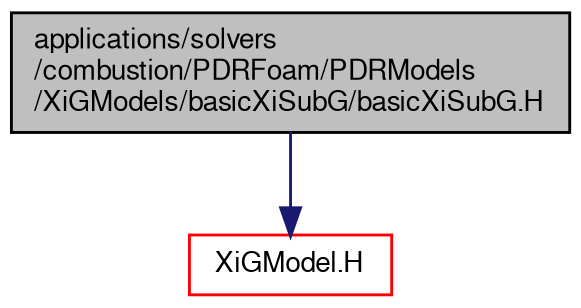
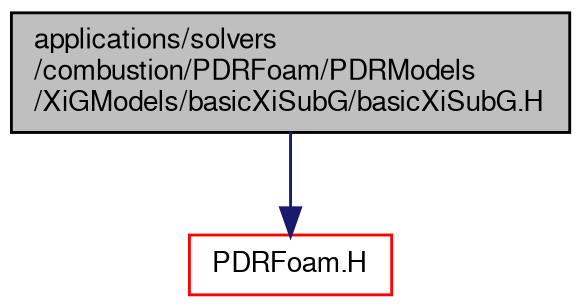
(291, 265) -> (291, 265)
